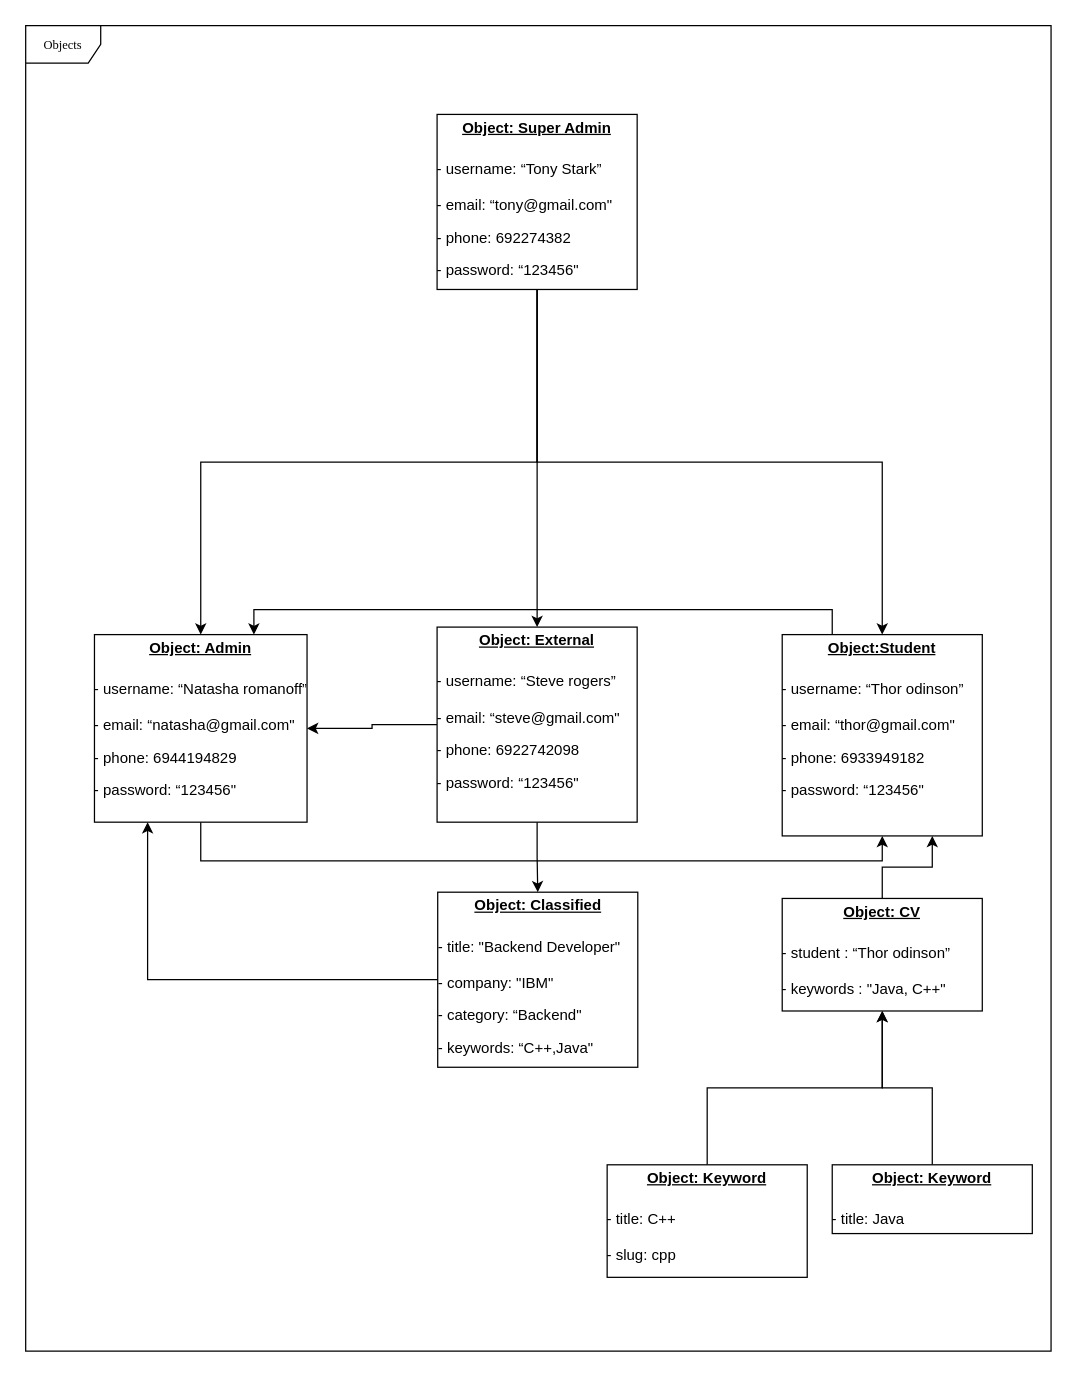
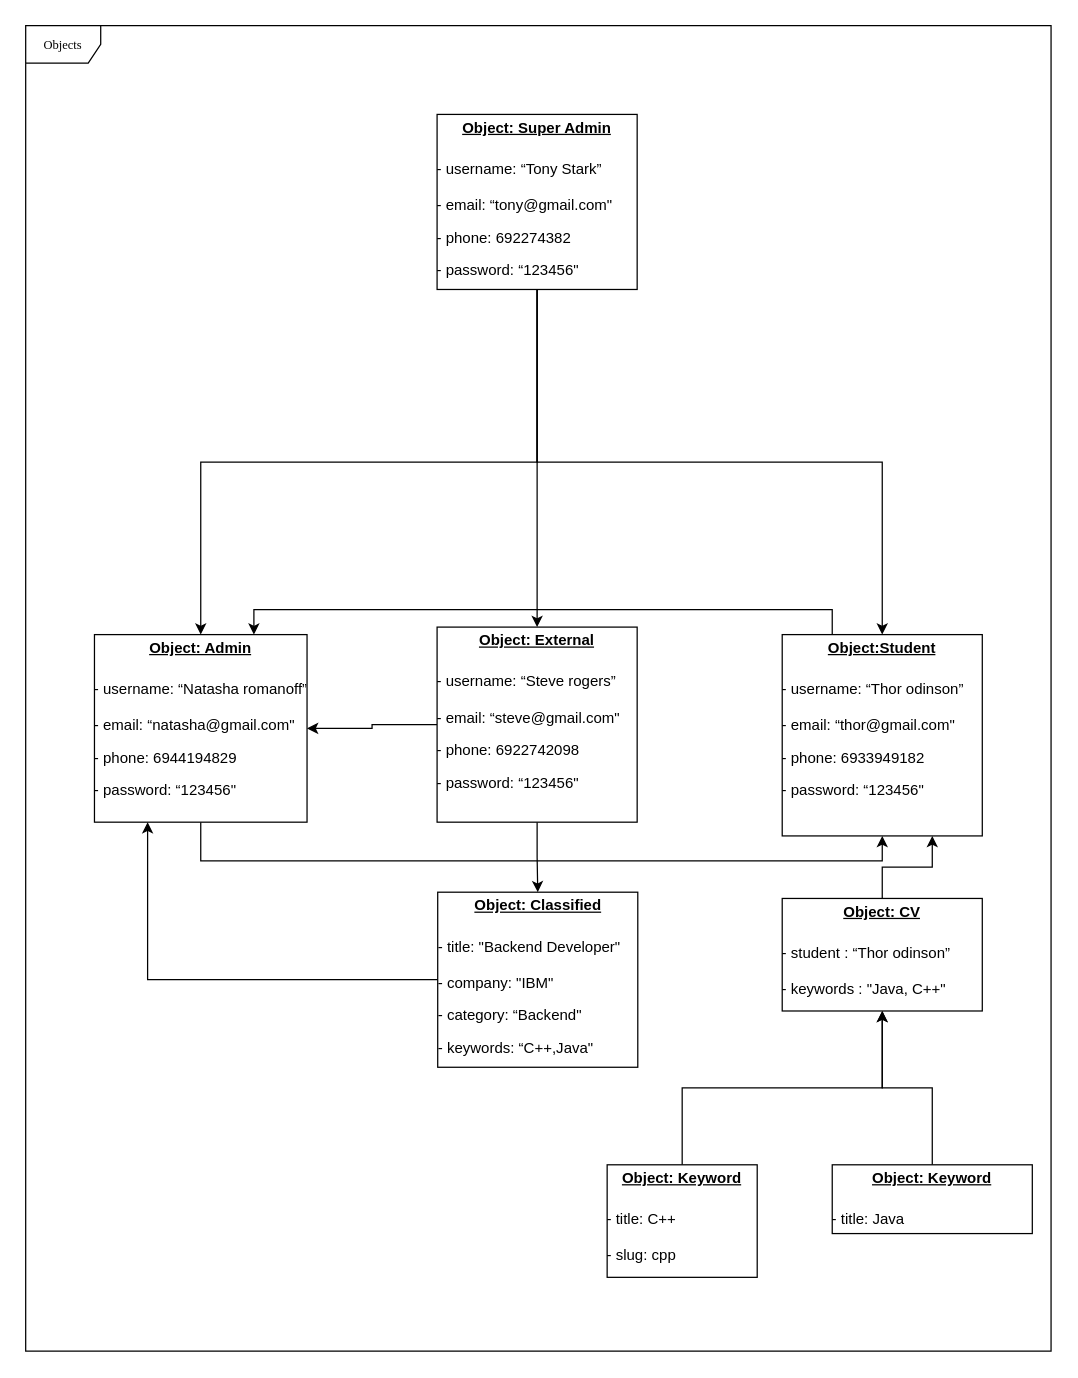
(707, 1221) -> (682, 1221)
